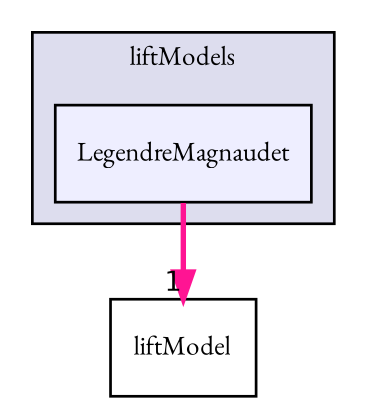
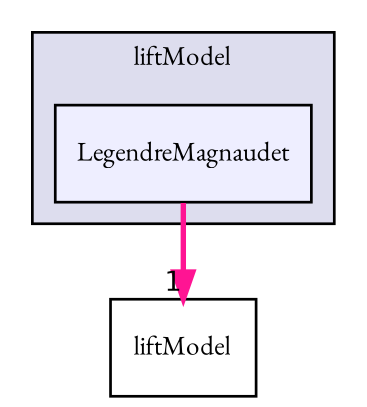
(183, 58) -> (183, 58)
